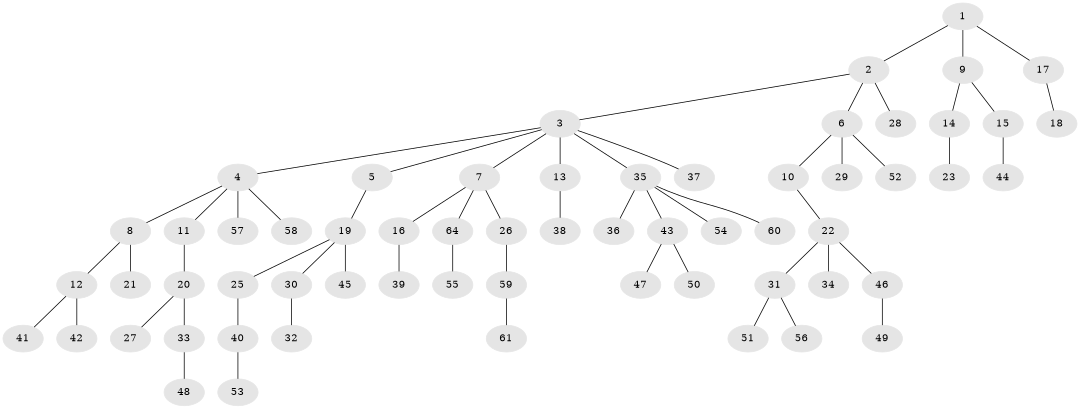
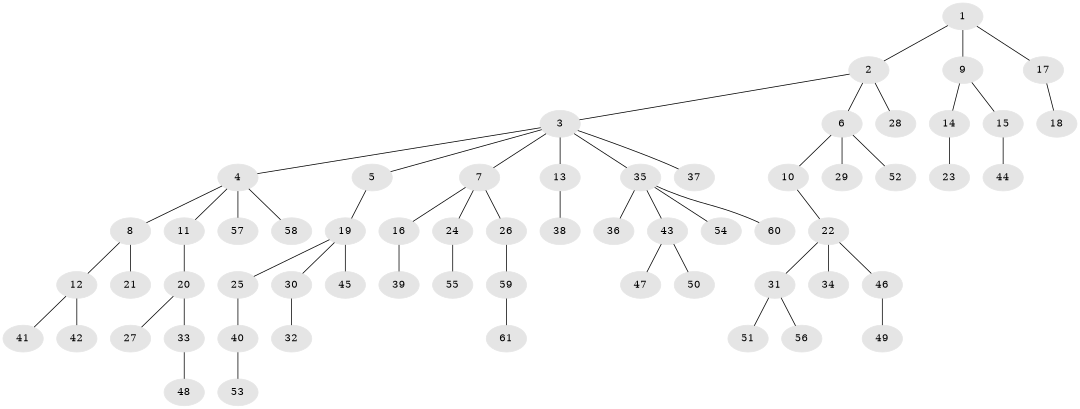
(453, 231) -> (453, 231)
